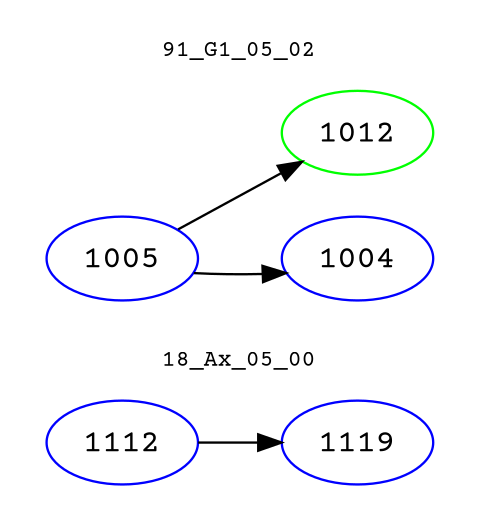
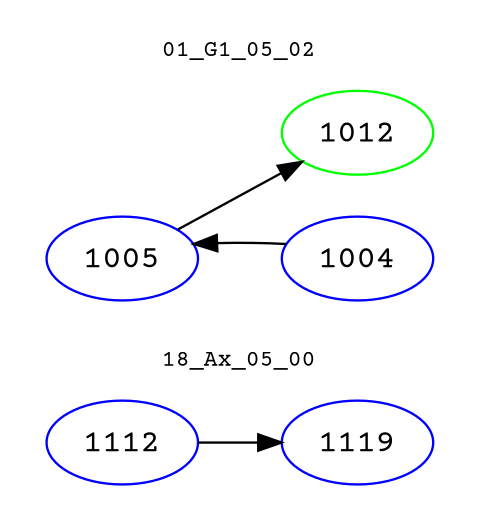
(240, 50) -> (240, 50)
(228, 274) -> (252, 243)
